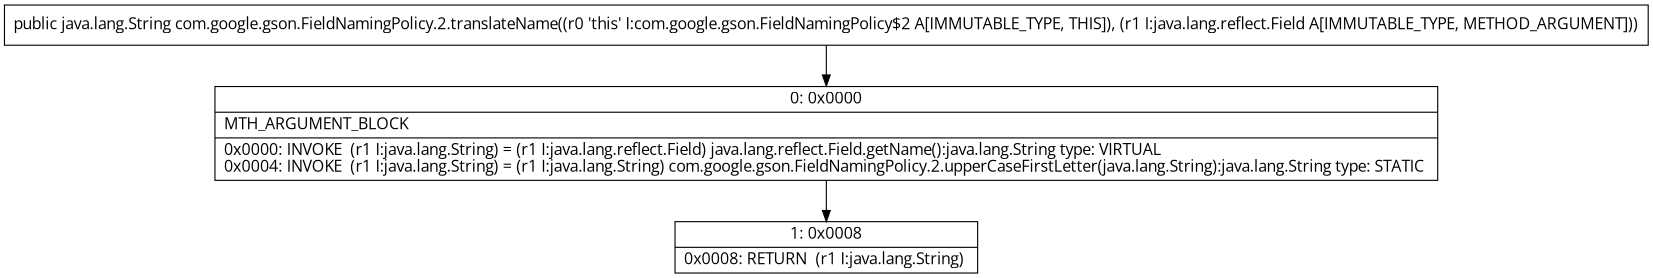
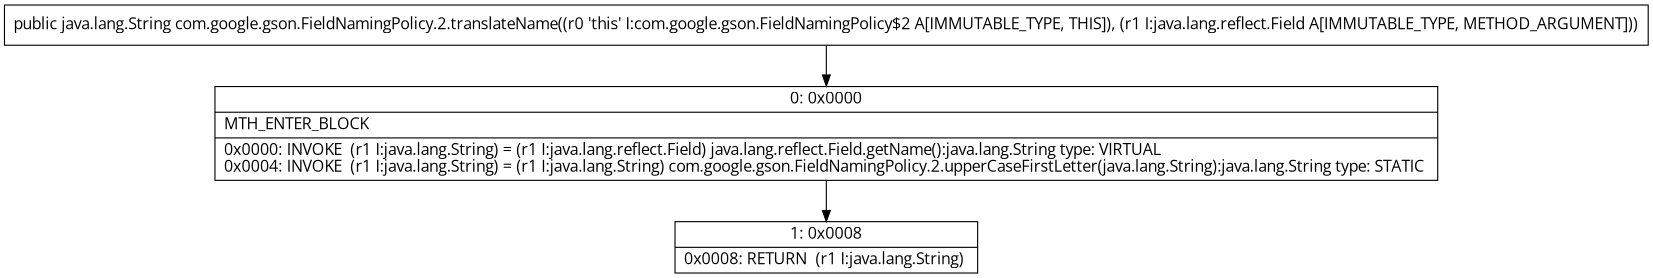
(317, 125) -> (296, 125)
